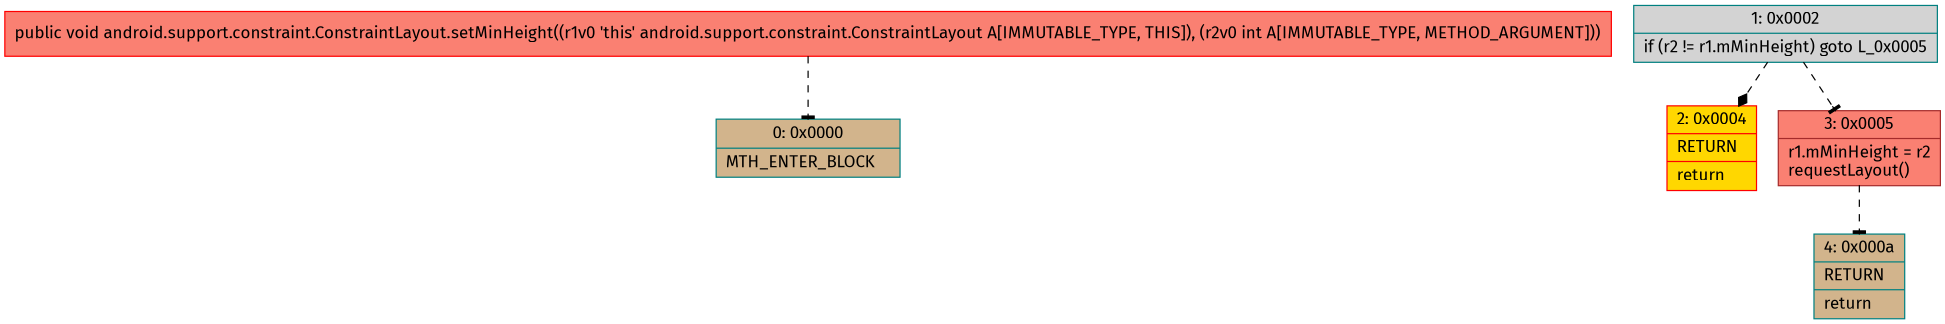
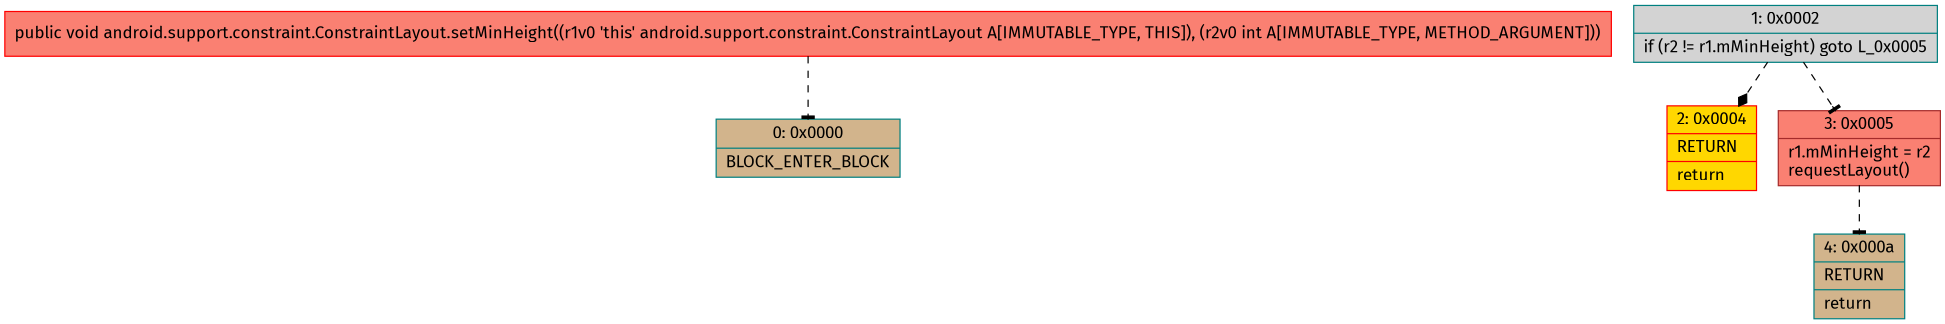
(801, 162) -> (808, 162)
